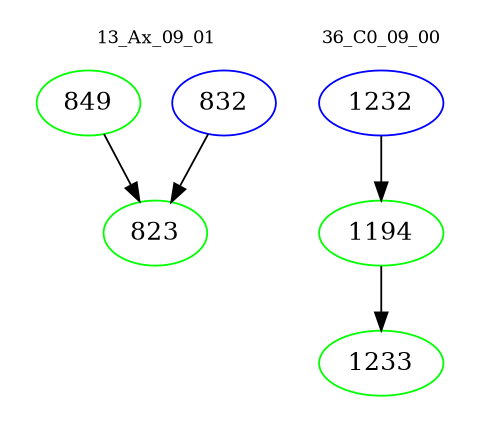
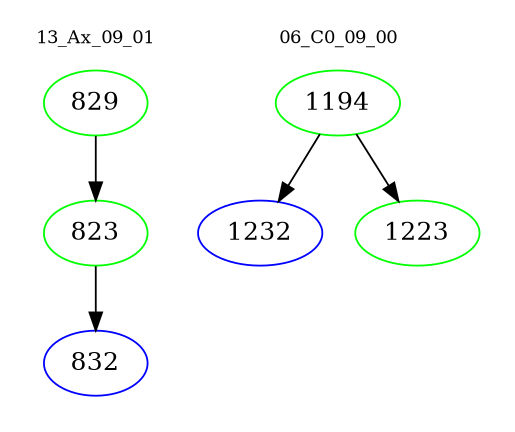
(381, 39) -> (339, 39)
(89, 103) -> (96, 103)
(381, 159) -> (304, 160)
(194, 160) -> (96, 289)
(381, 363) -> (417, 233)
